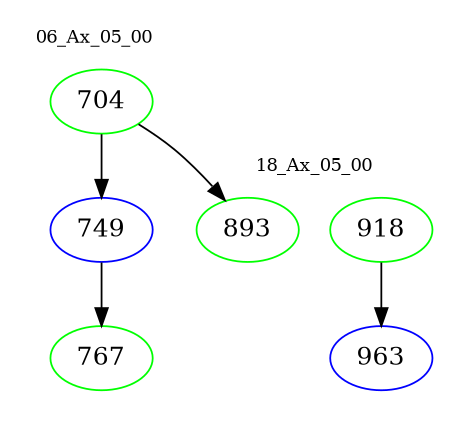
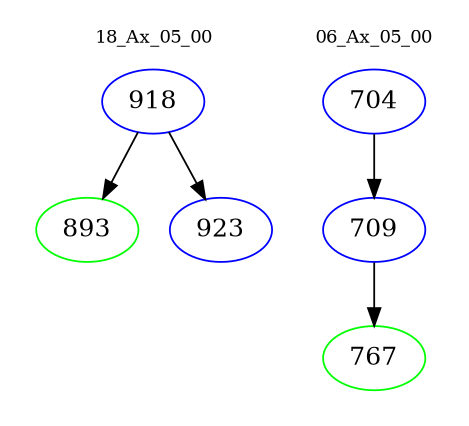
(102, 102) -> (374, 102)
(194, 167) -> (125, 157)
(102, 230) -> (374, 230)
(381, 230) -> (153, 102)
(381, 358) -> (221, 230)
